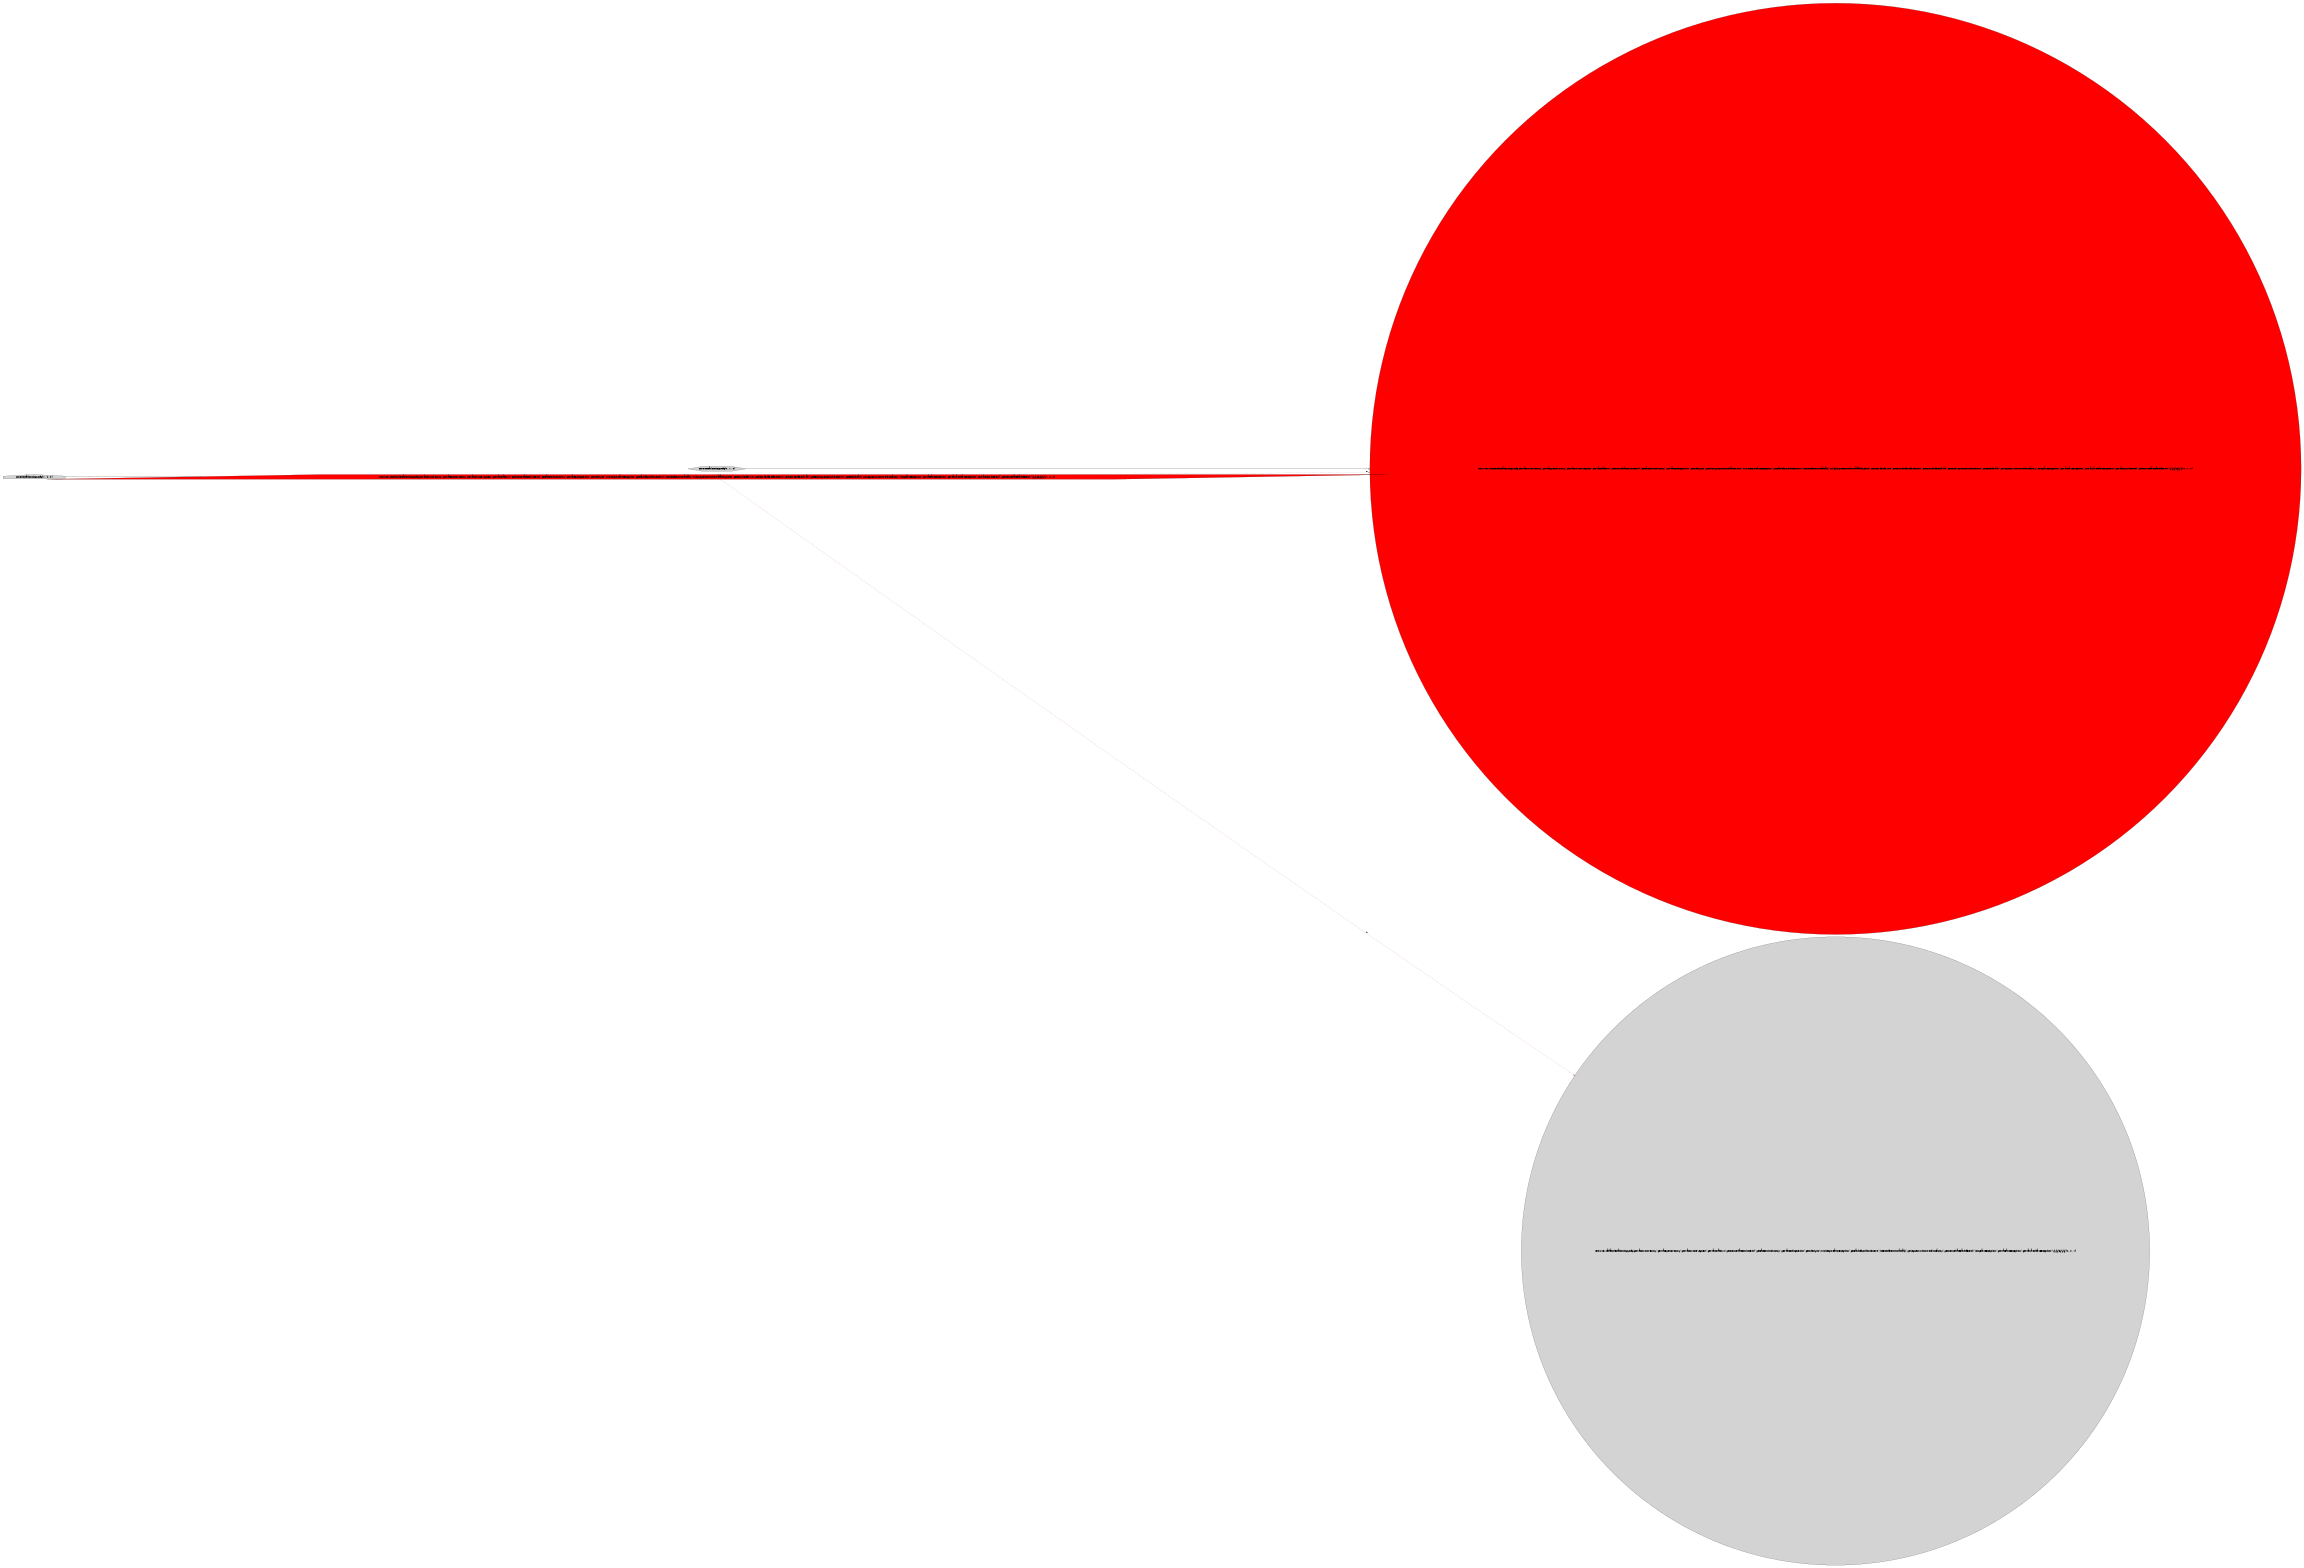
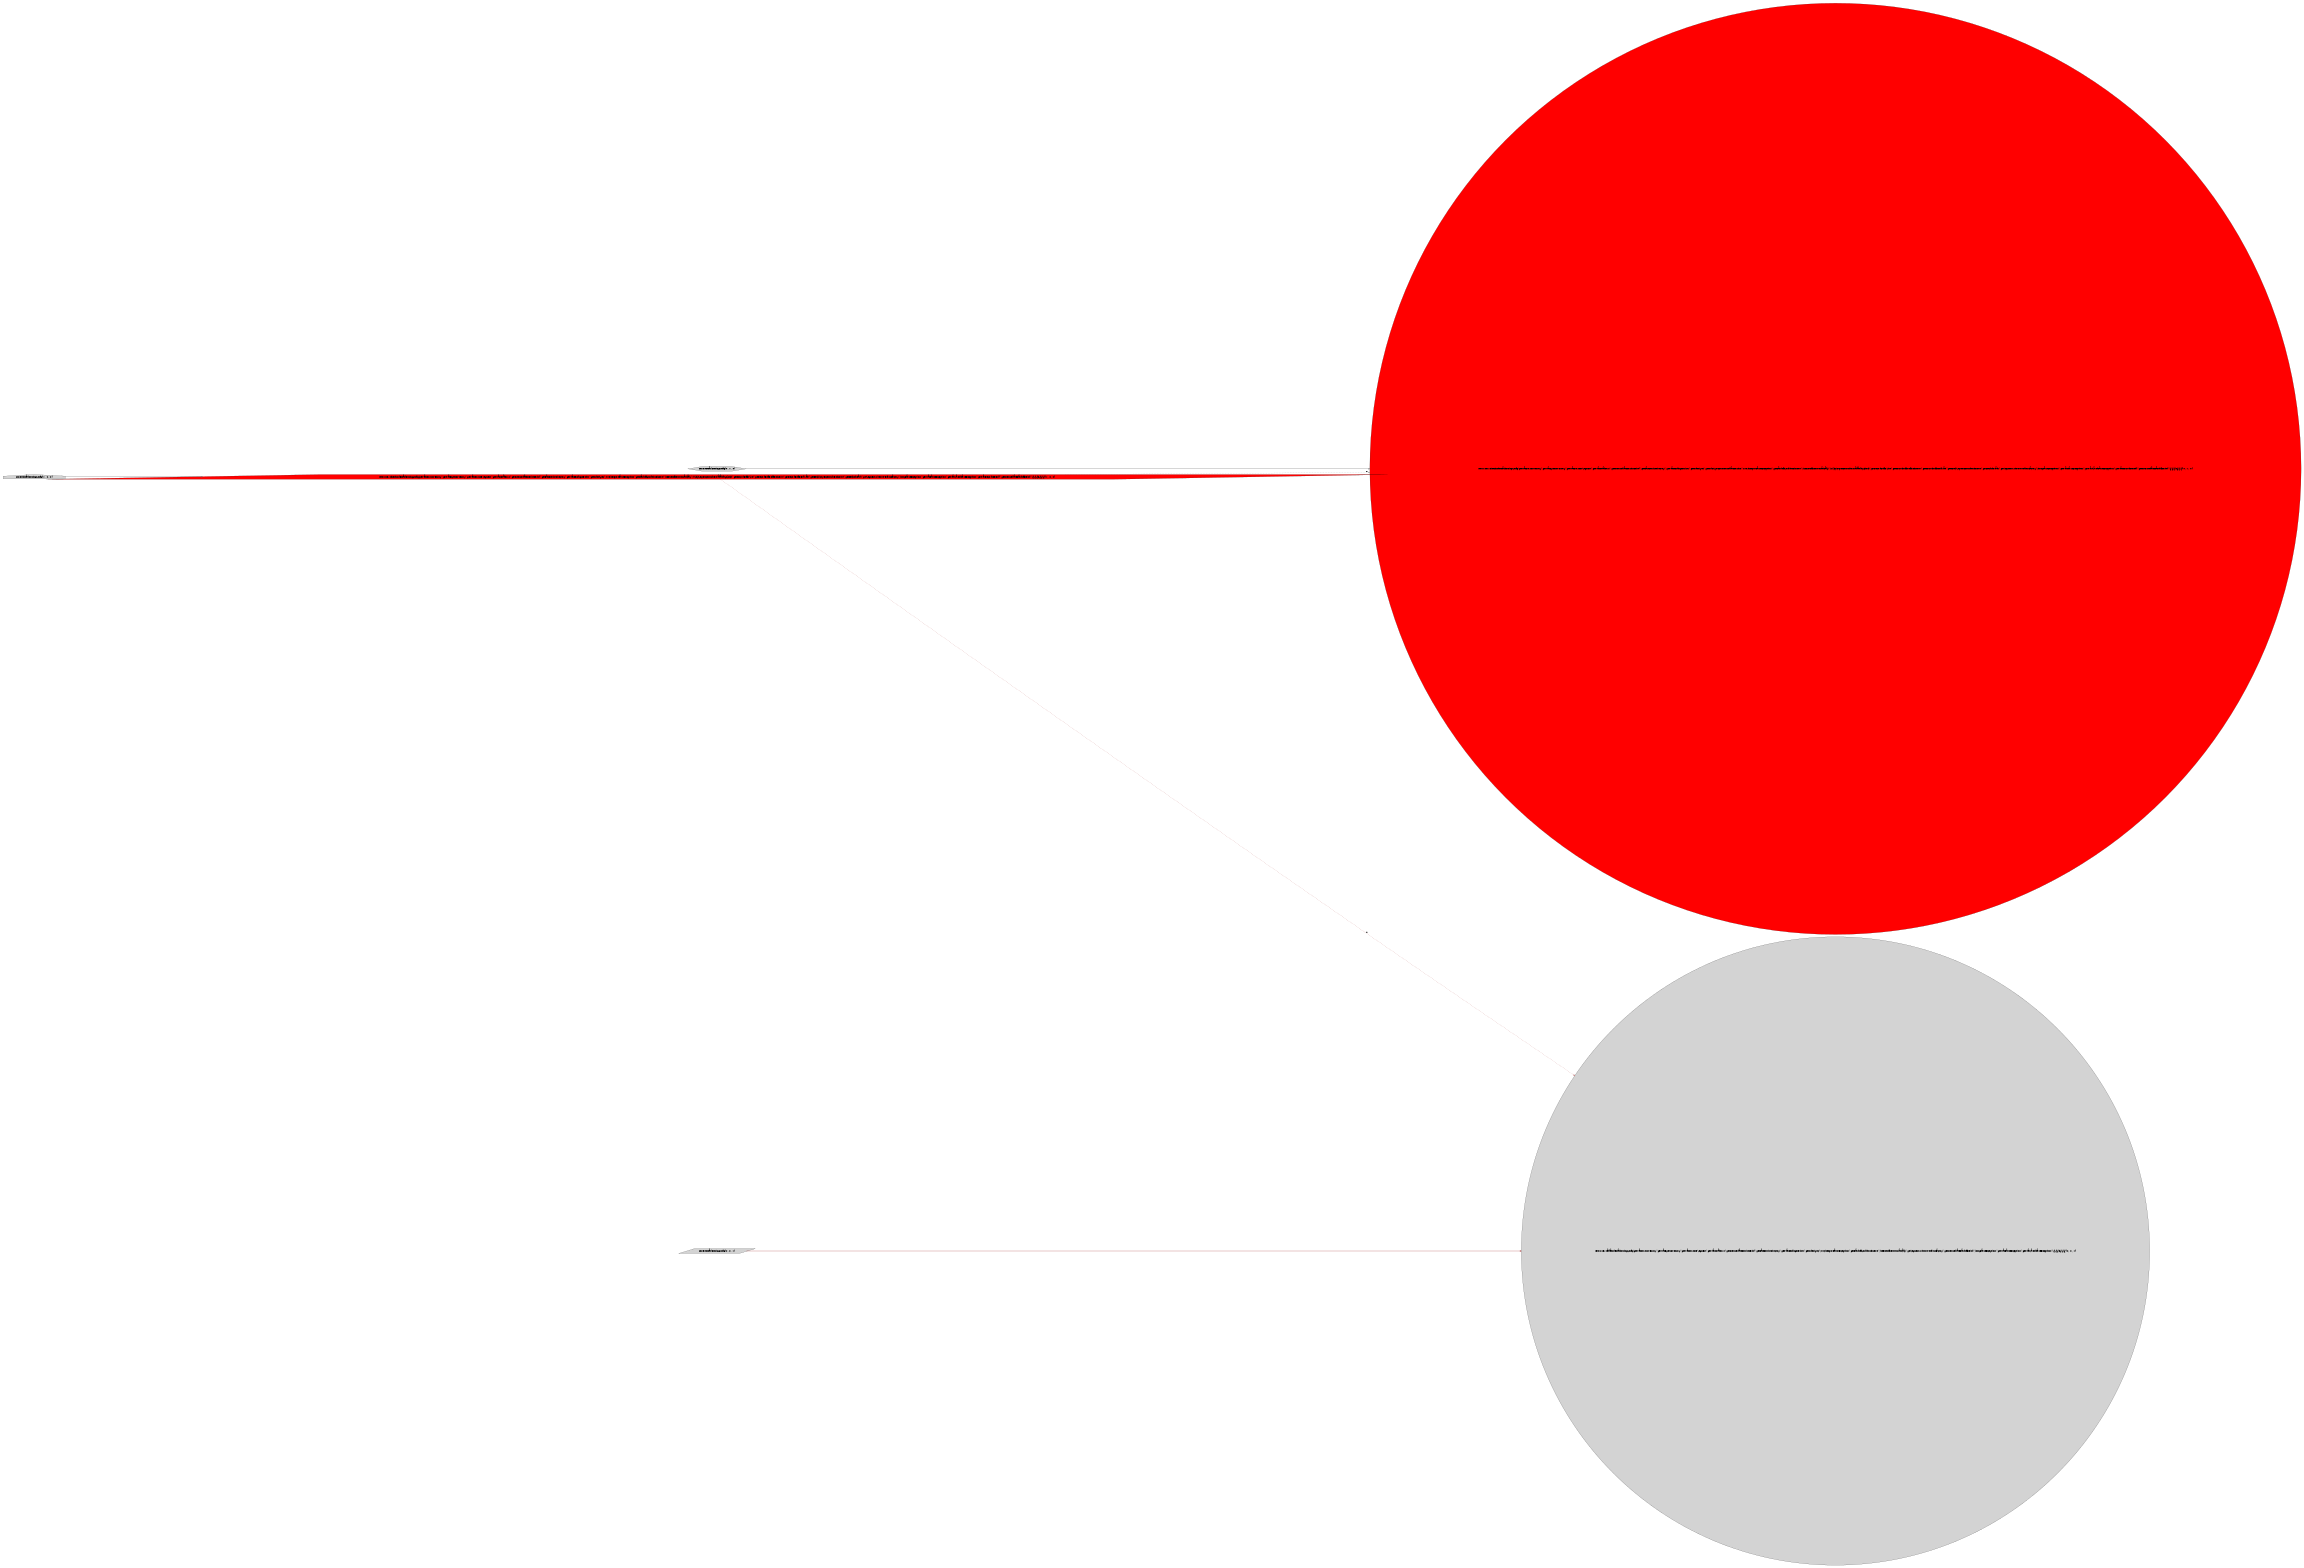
none -> (717, 1251)
